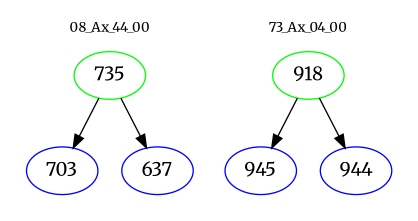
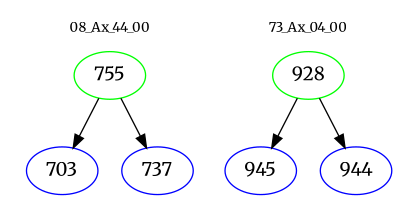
(110, 75) -> (110, 75)
(308, 75) -> (308, 75)
(158, 171) -> (158, 171)
